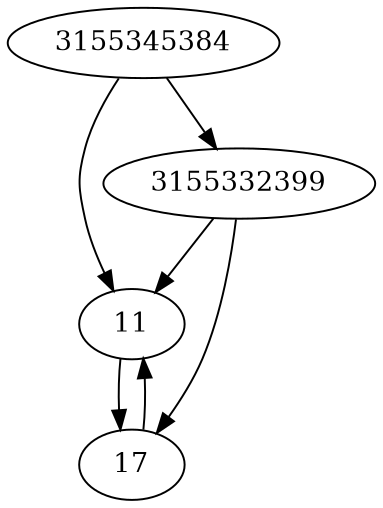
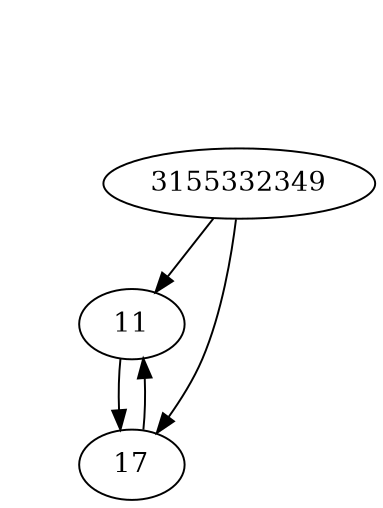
(144, 43) -> none
(239, 184) -> (239, 184)
